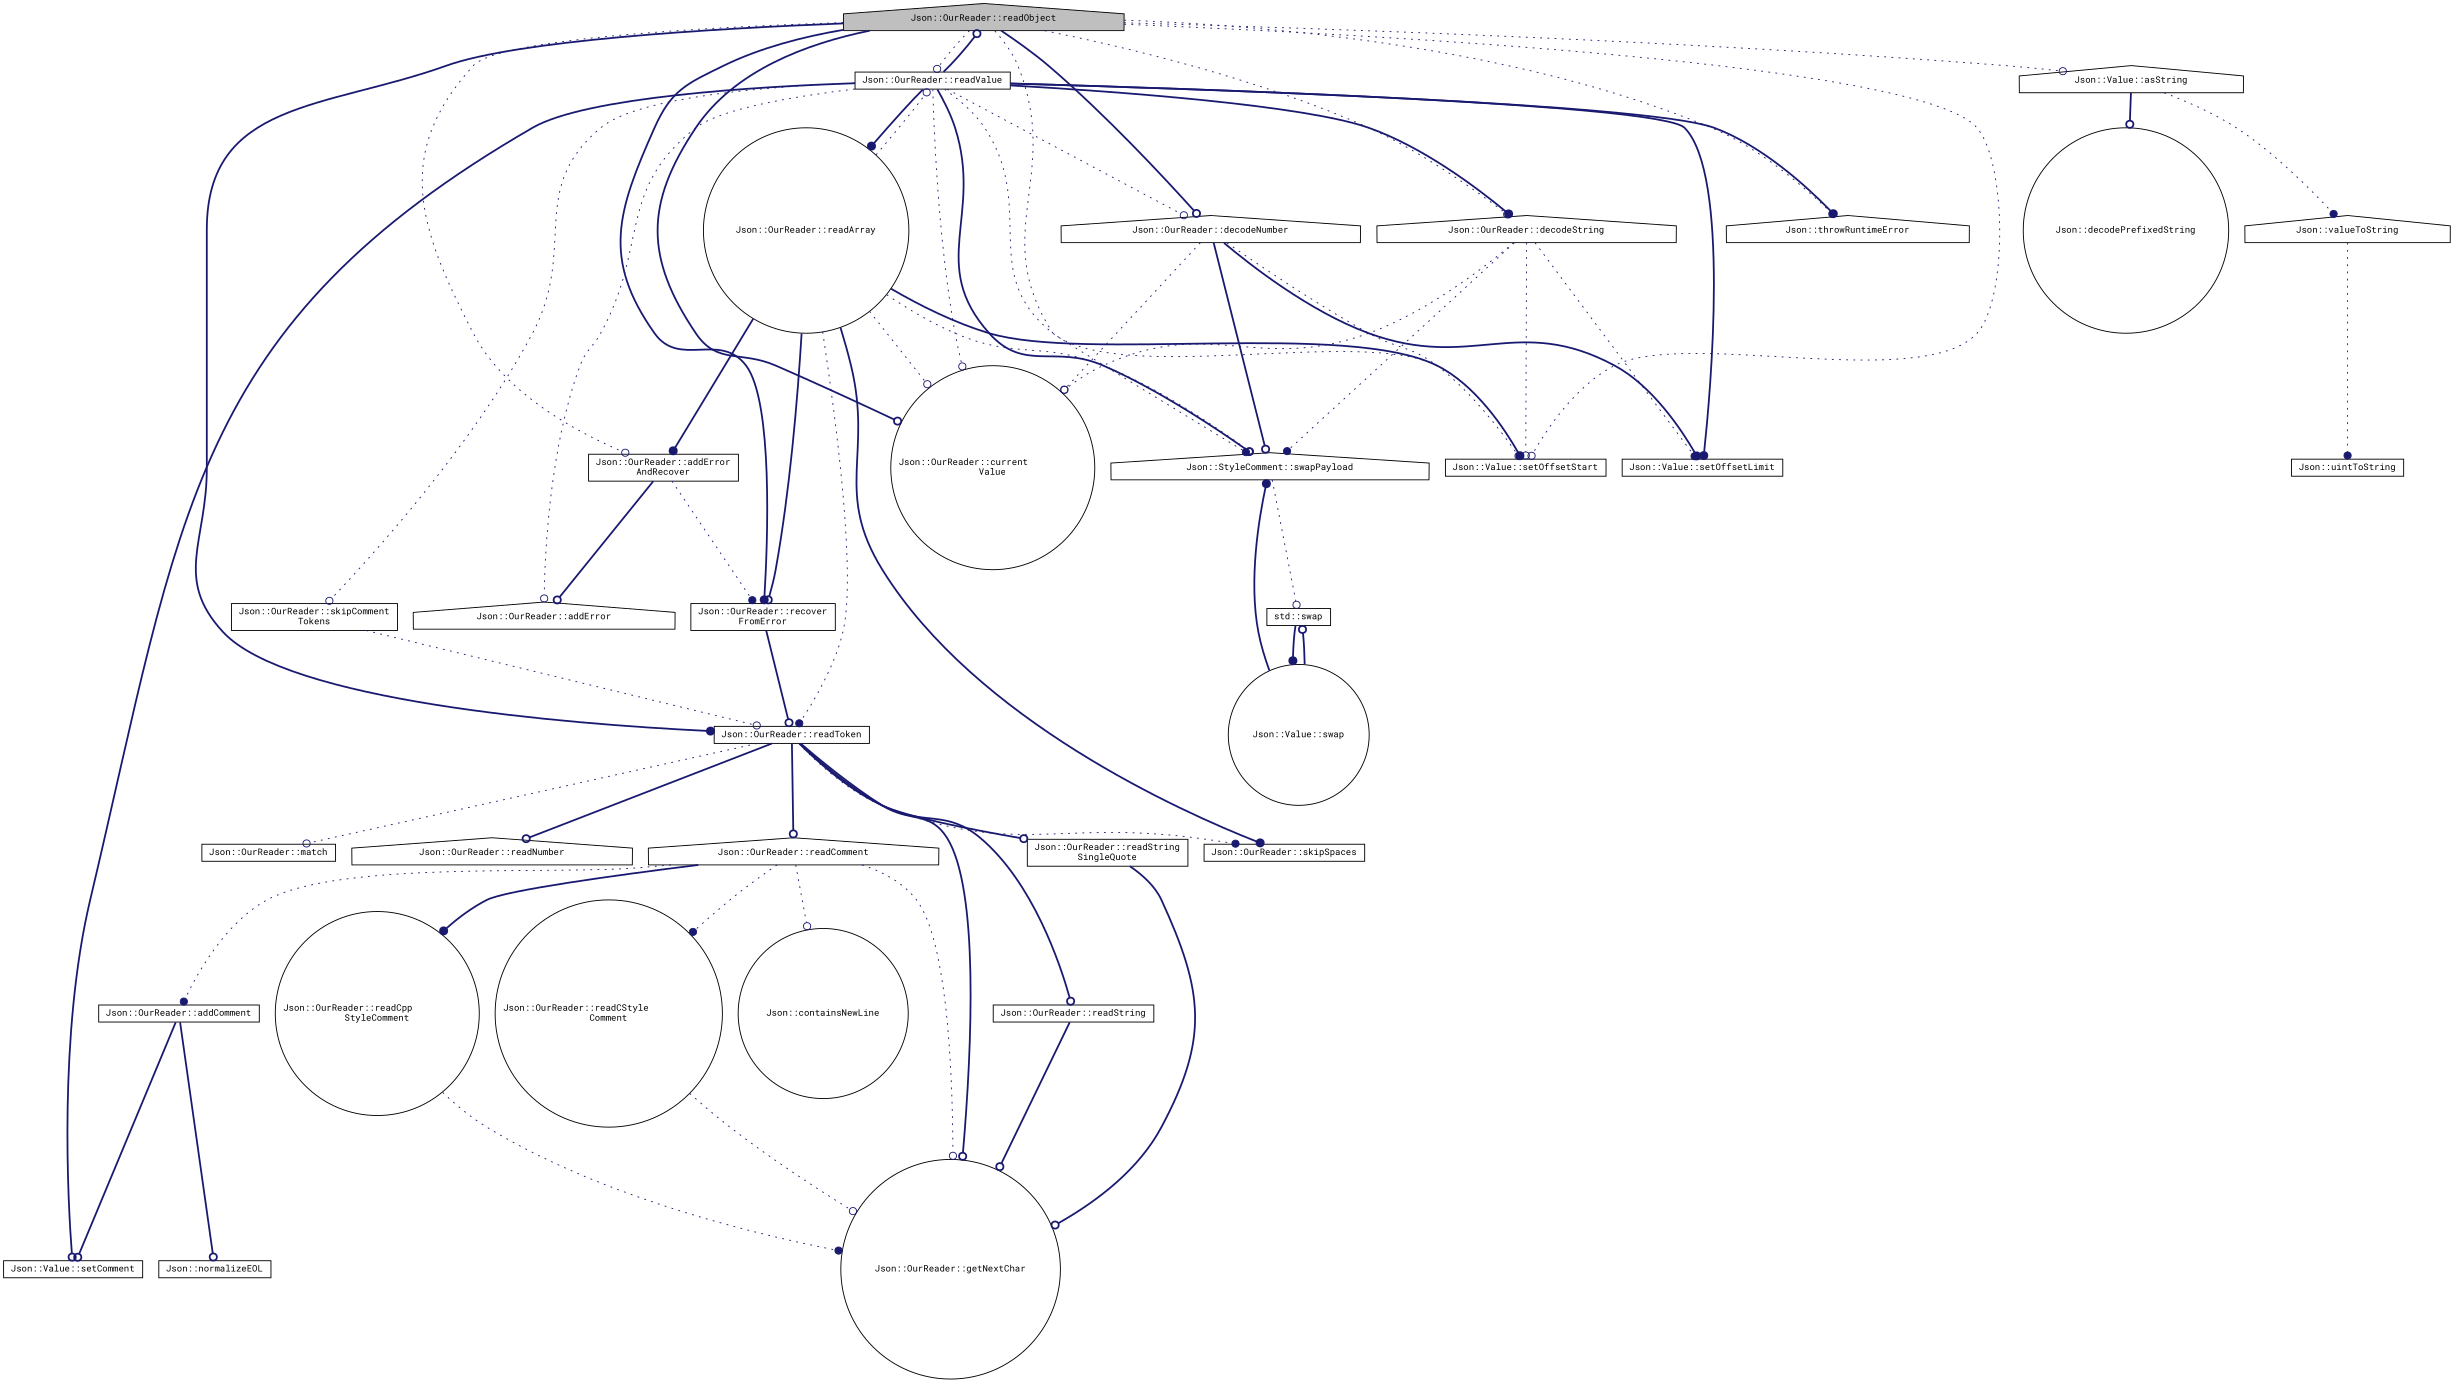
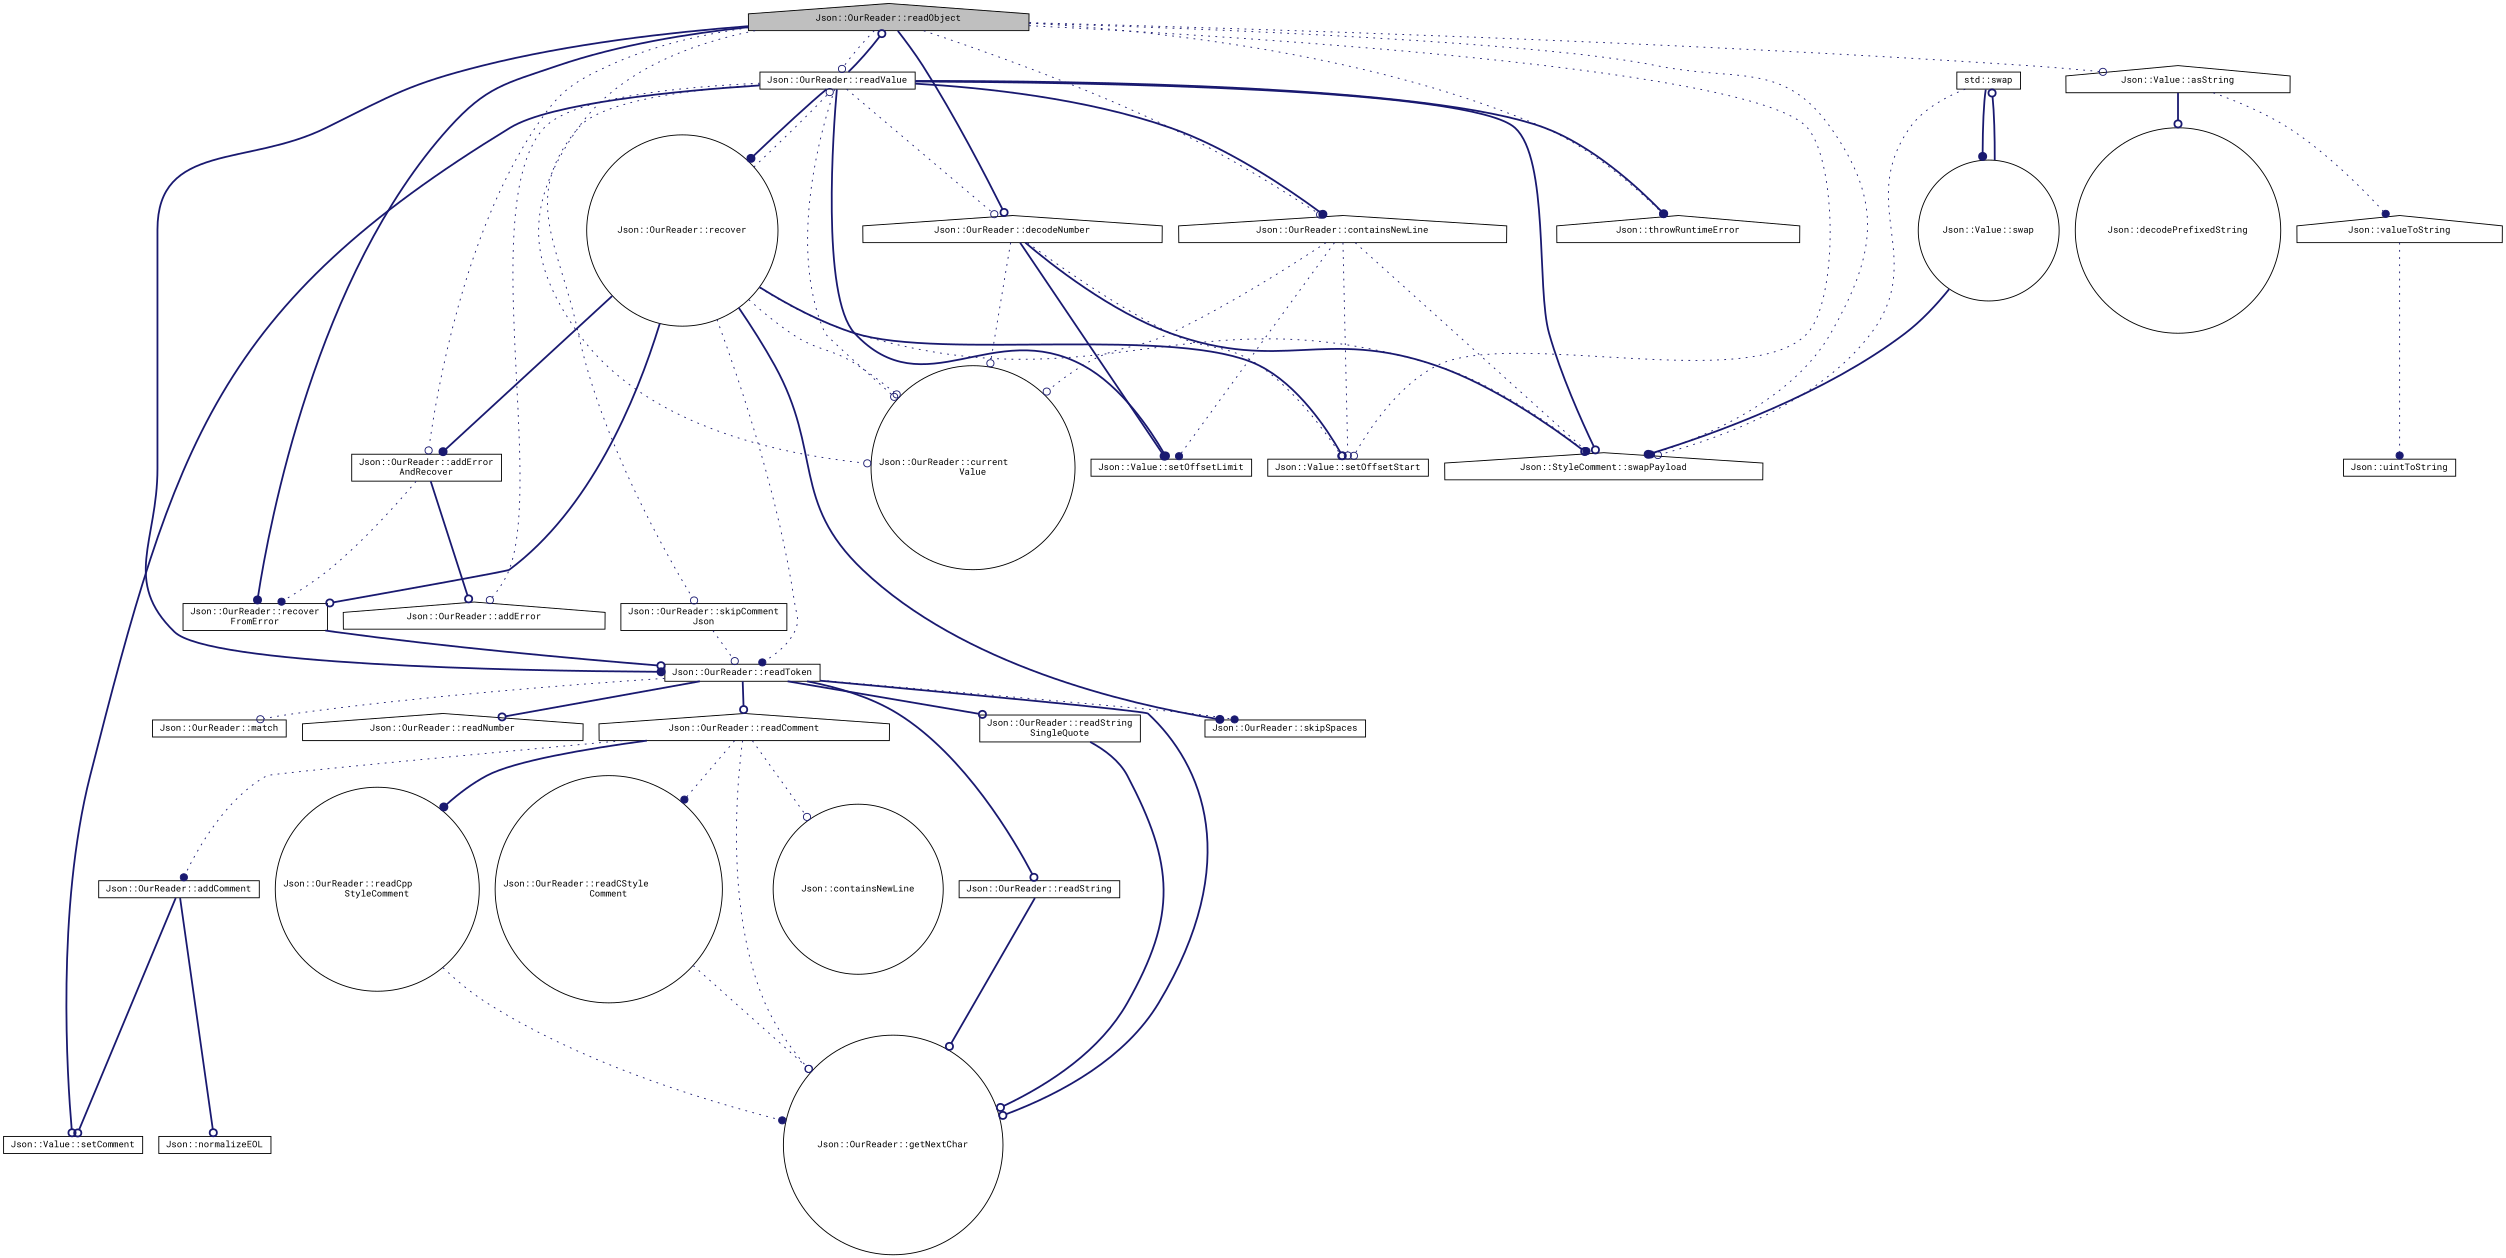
(806, 231) -> (682, 231)
(1527, 231) -> (1343, 231)
(658, 238) -> (551, 287)
(1165, 356) -> none
(1284, 540) -> (1880, 317)
(314, 617) -> (704, 617)
